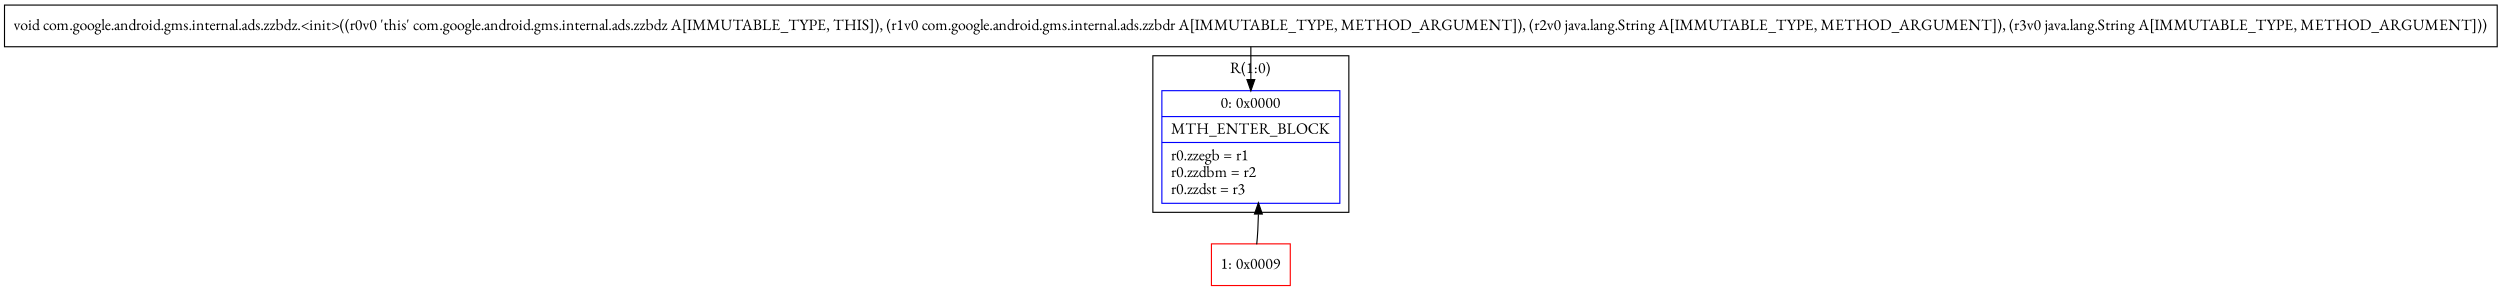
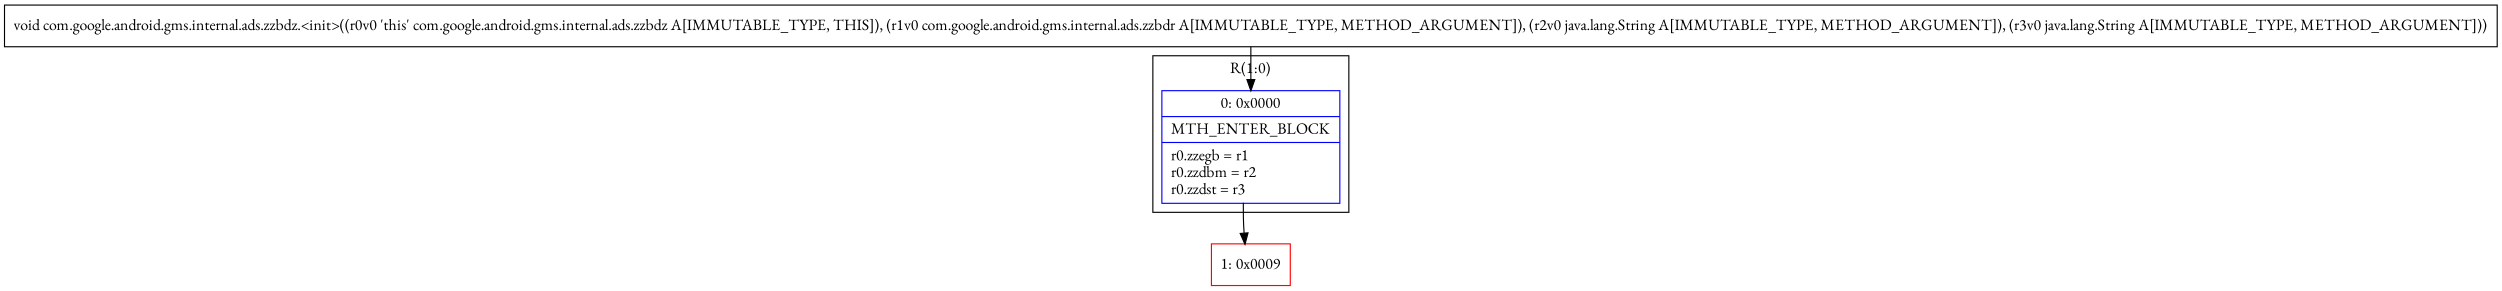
(1258, 229) -> (1243, 219)
